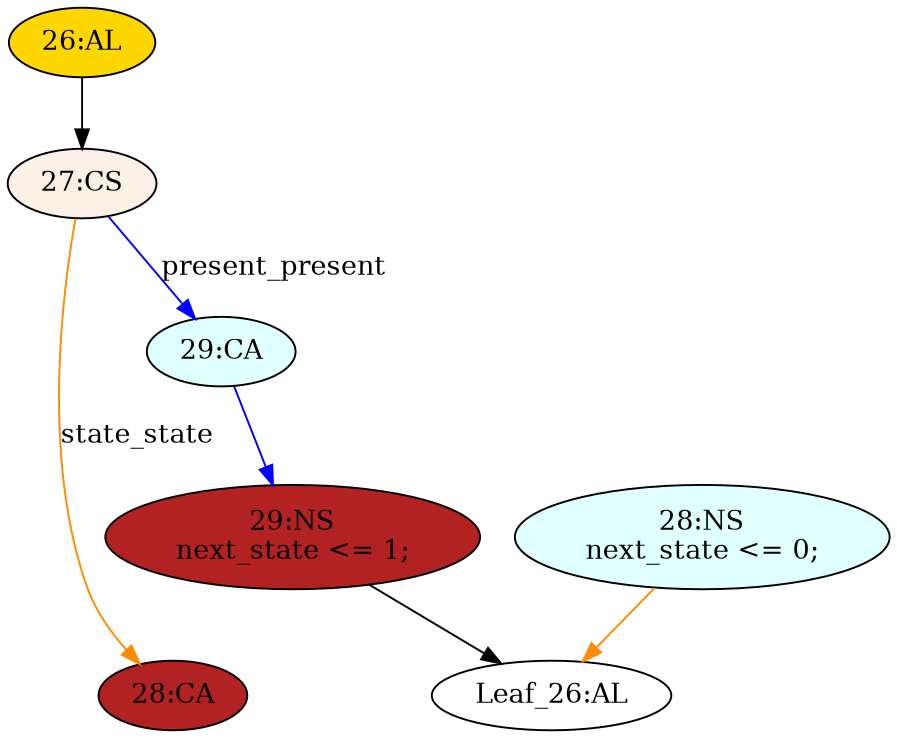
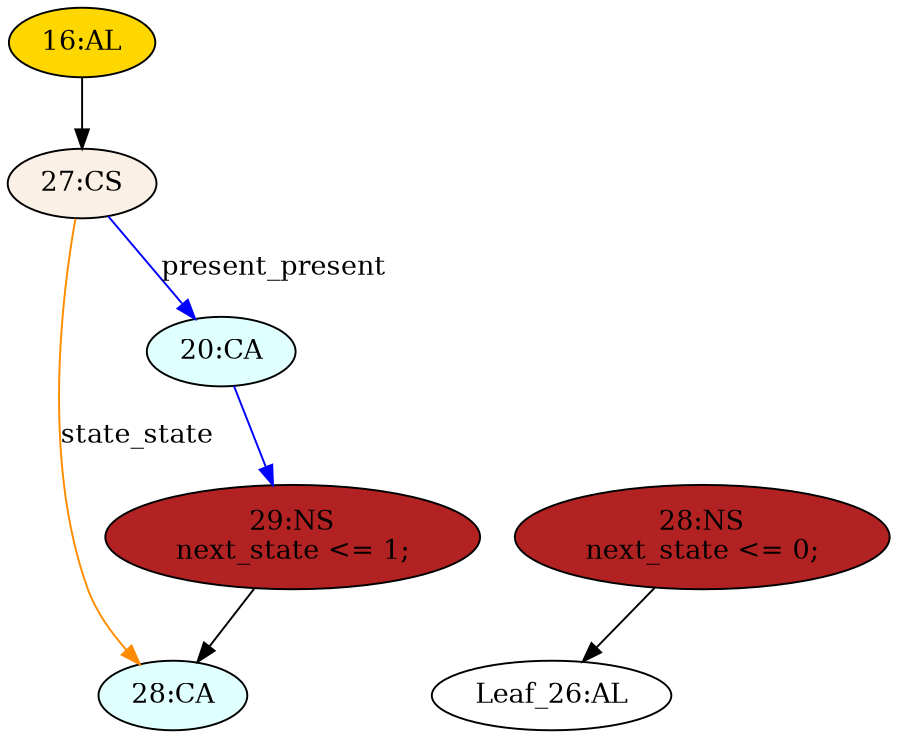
(82, 43) -> (82, 43)
(221, 352) -> (221, 352)
(702, 537) -> (702, 537)
(626, 618) -> (626, 618)
(427, 619) -> (232, 617)
(173, 696) -> (173, 696)
